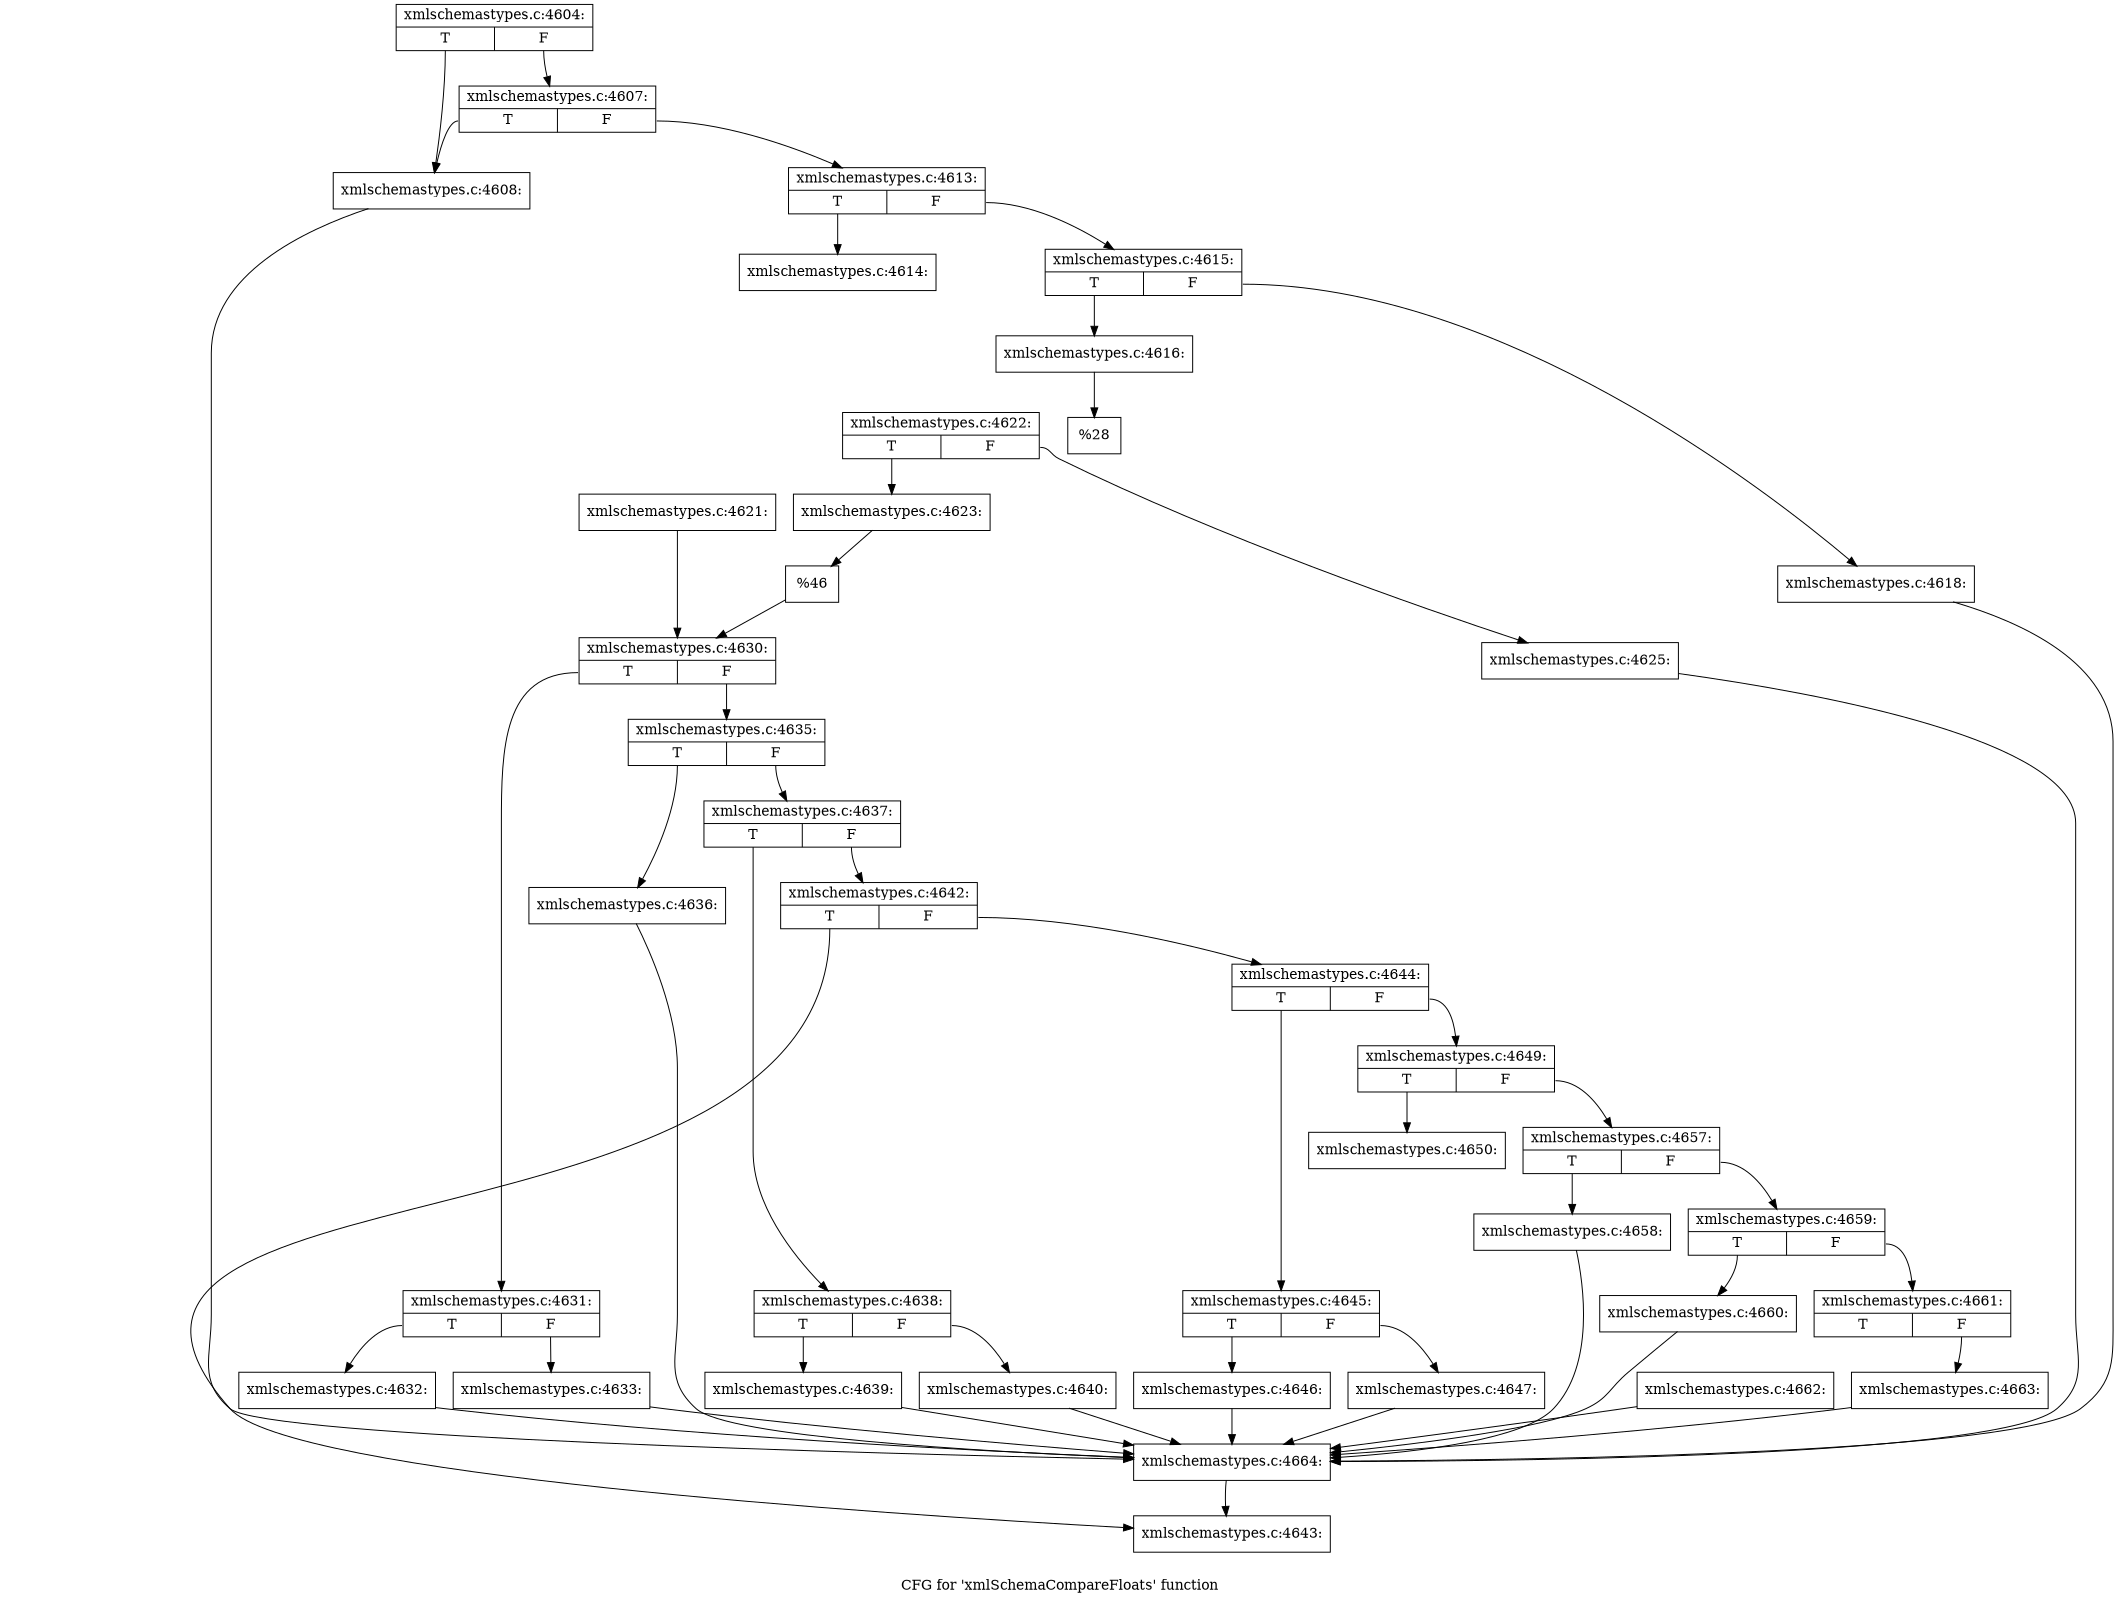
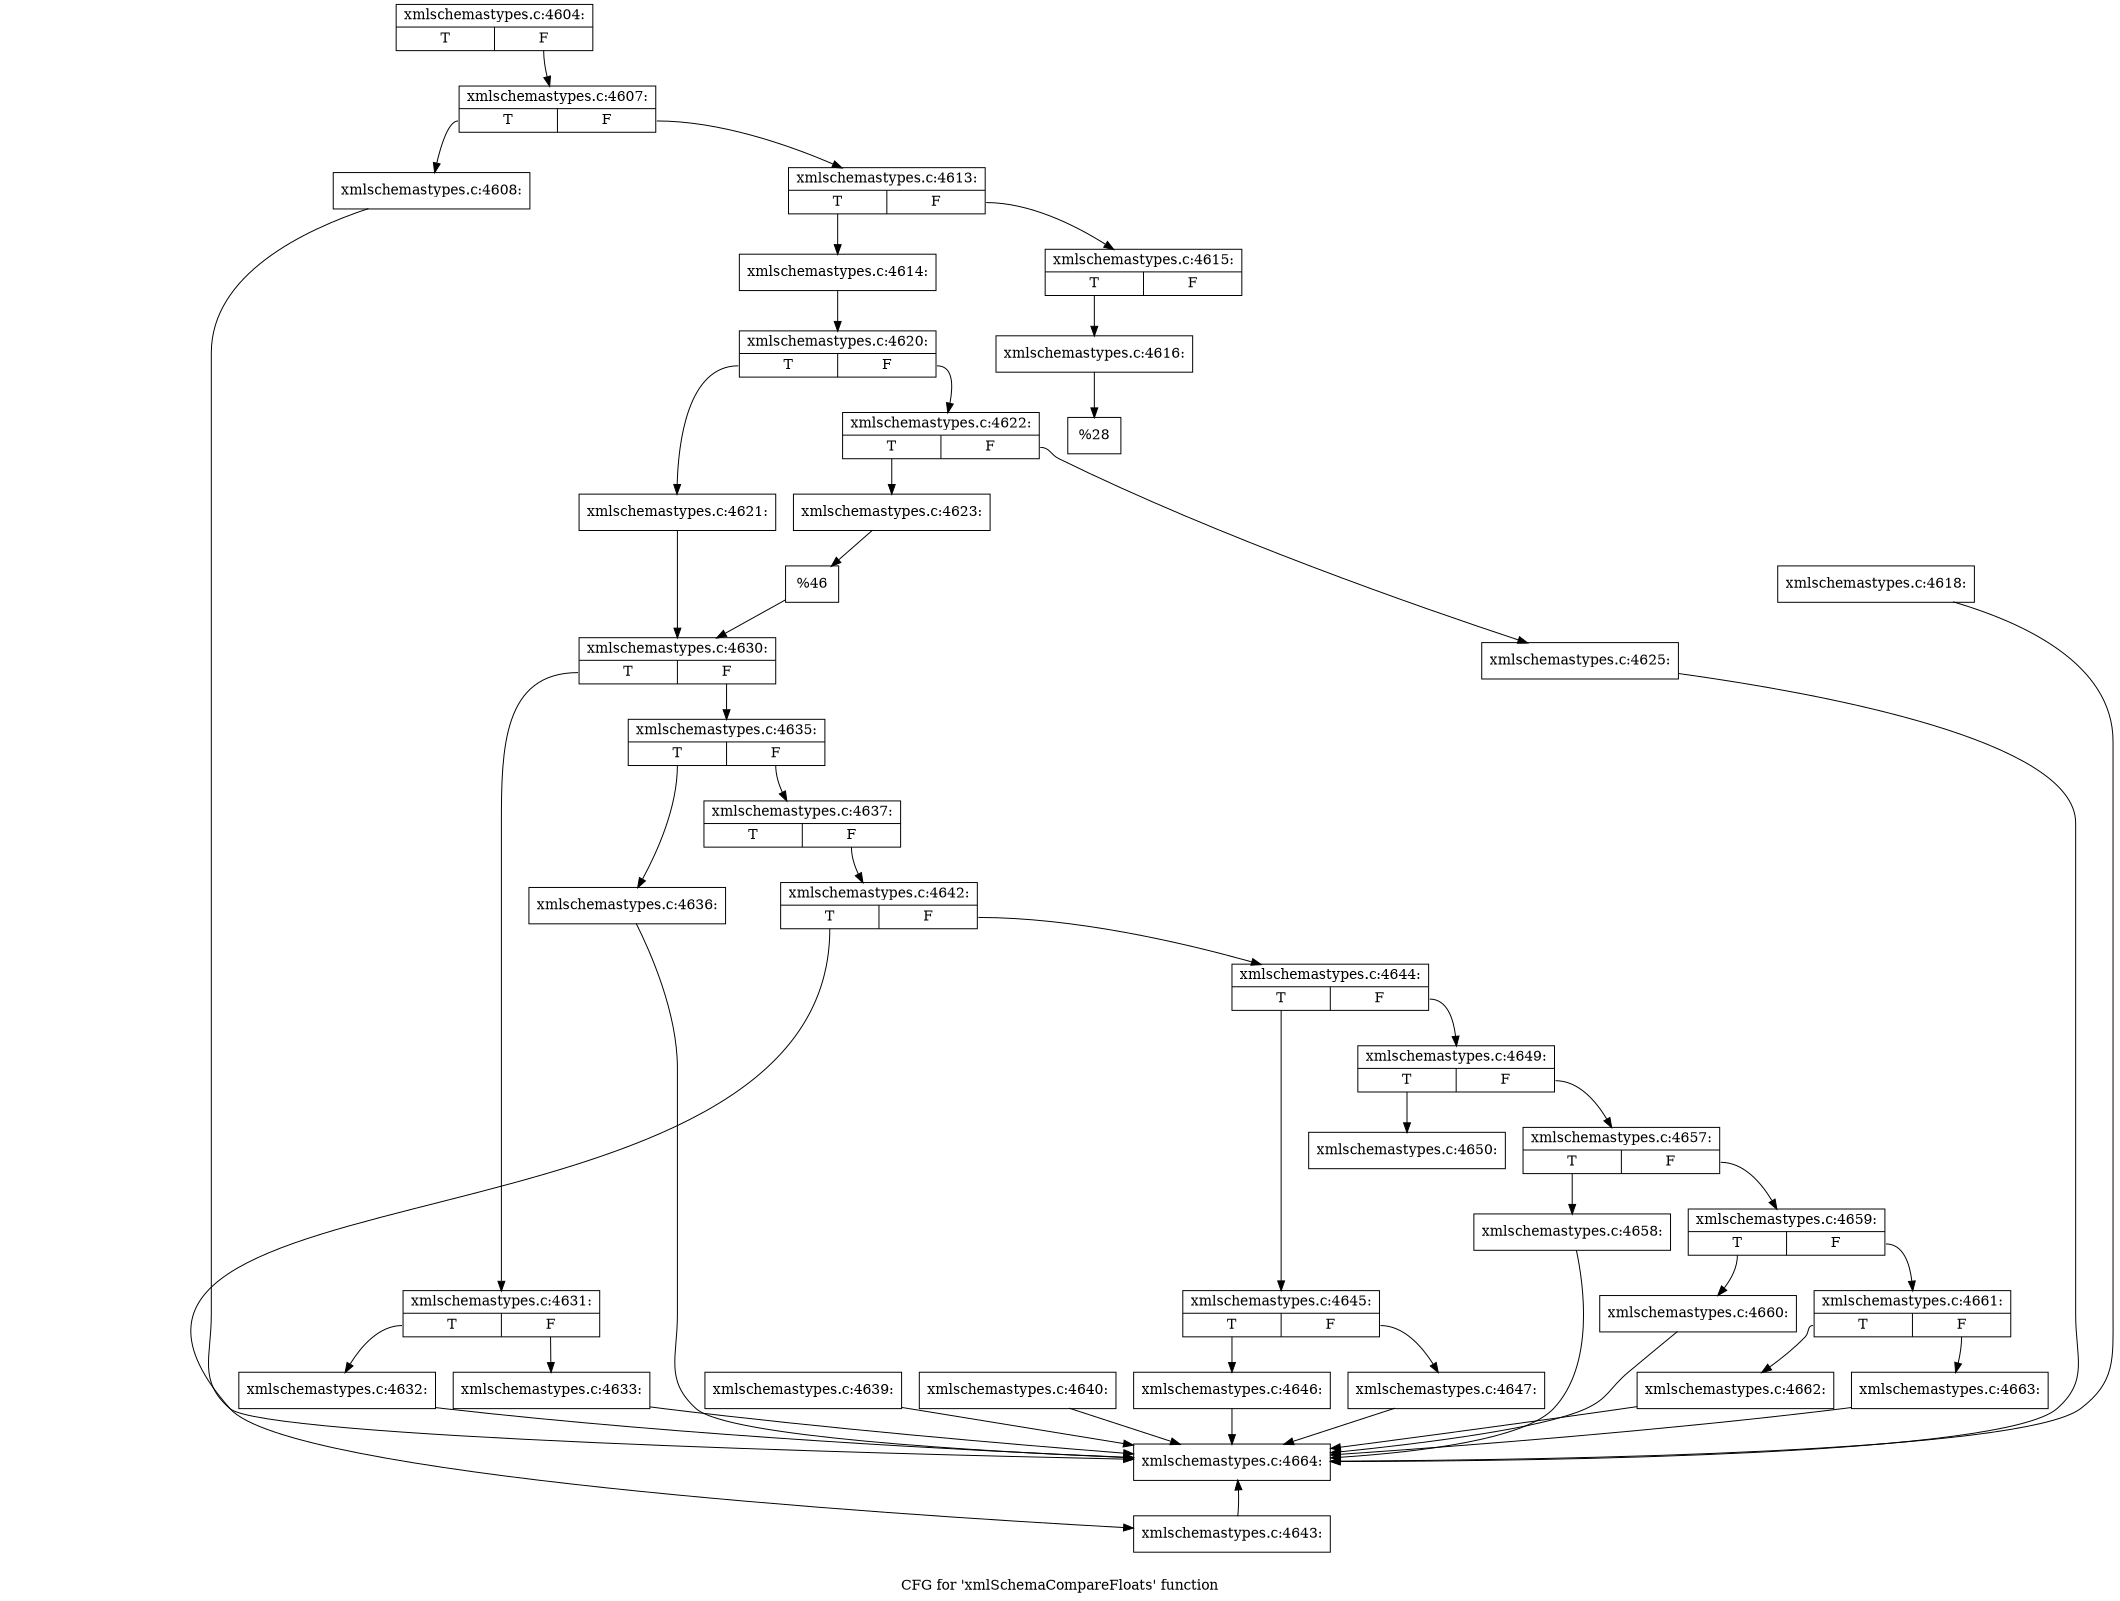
(442, 107) -> none
none -> (838, 354)
(1567, 373) -> none
(852, 1314) -> none
none -> (1794, 1348)
(1225, 1493) -> (1239, 1503)
